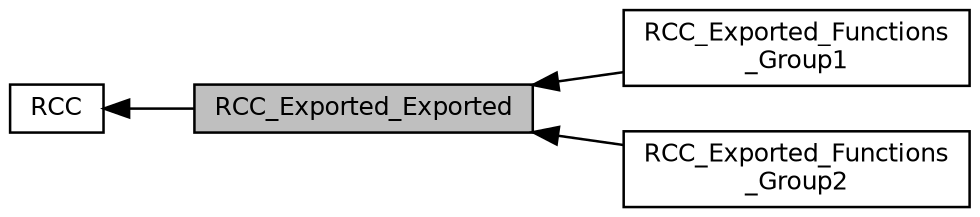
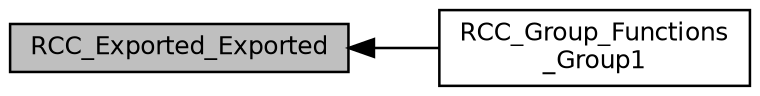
(797, 48) -> (595, 48)
(57, 109) -> none
(797, 169) -> none
